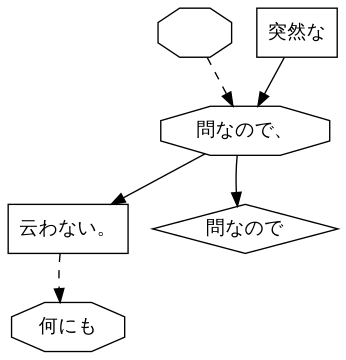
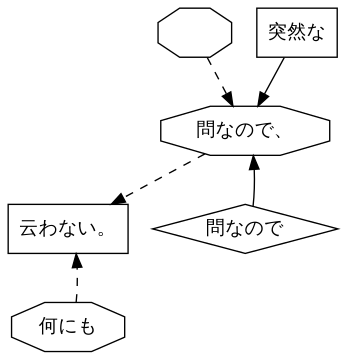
(236, 174) -> (254, 188)
(164, 176) -> (164, 176)
(59, 271) -> (77, 285)
